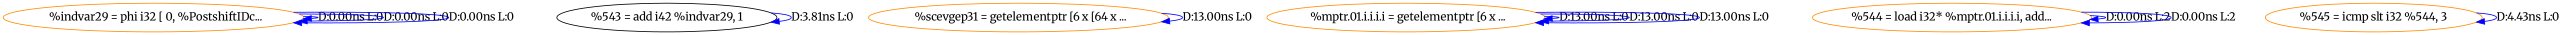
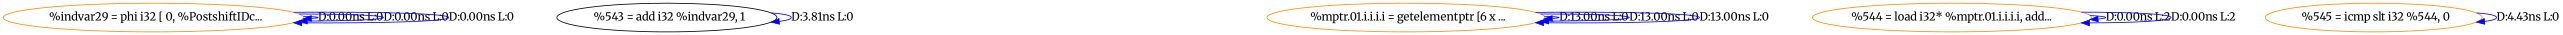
(667, 18) -> (667, 18)
(1018, 18) -> none
(2374, 18) -> (2374, 18)
